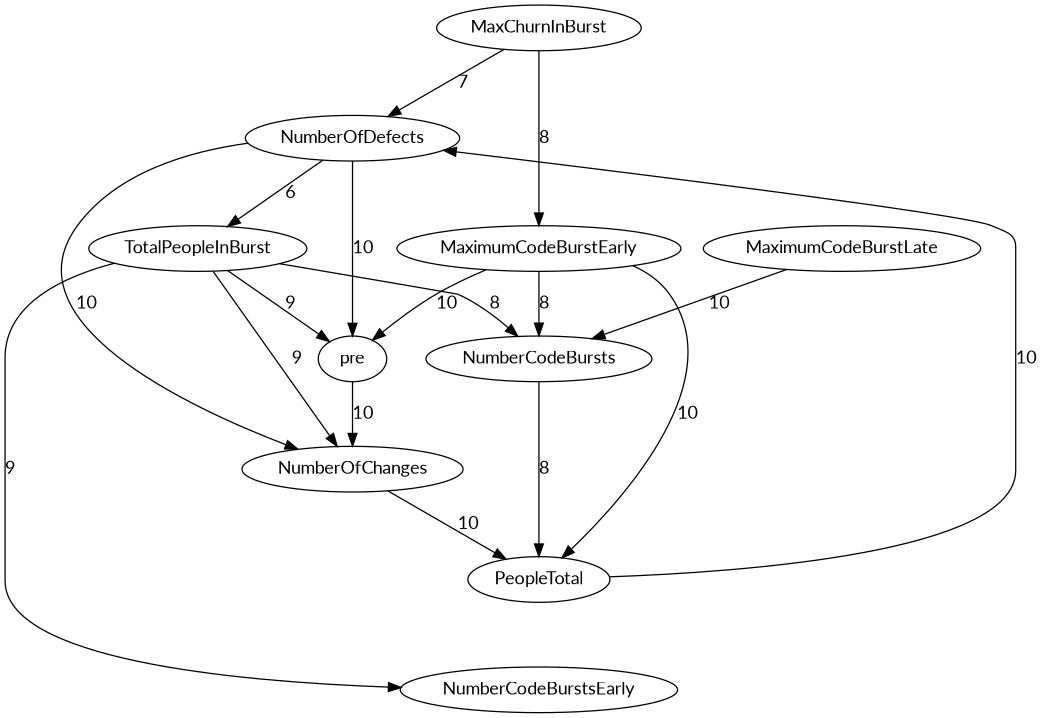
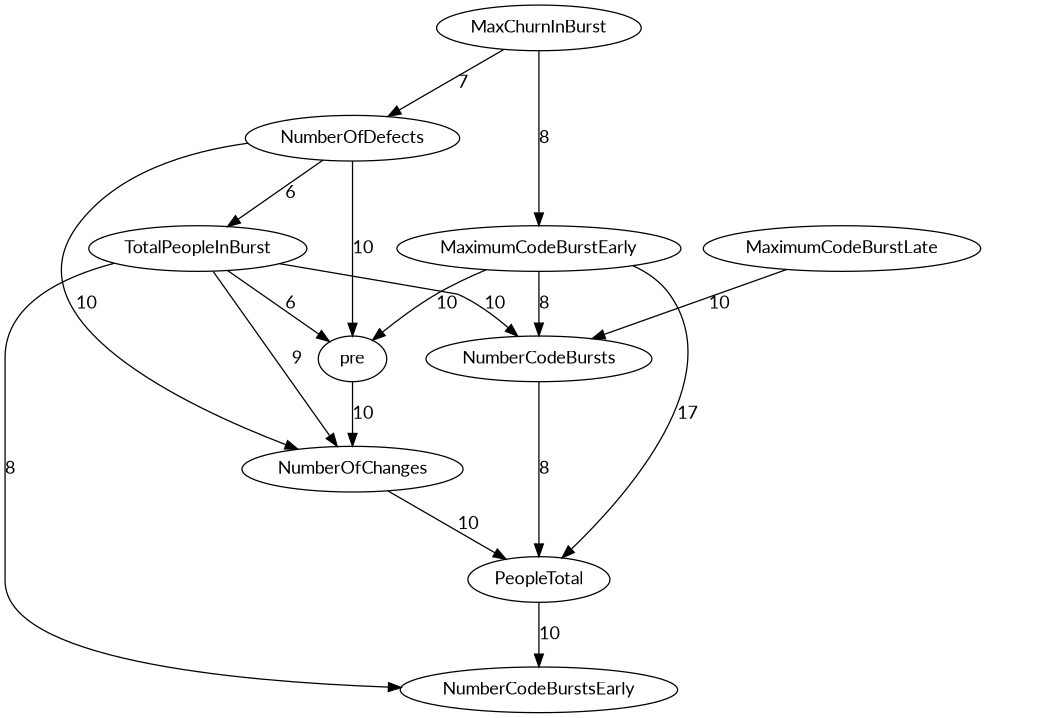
(1016, 290) -> (539, 628)
(291, 304) -> (291, 304)
(495, 304) -> (495, 304)
(688, 414) -> (688, 414)
(11, 469) -> (11, 469)
